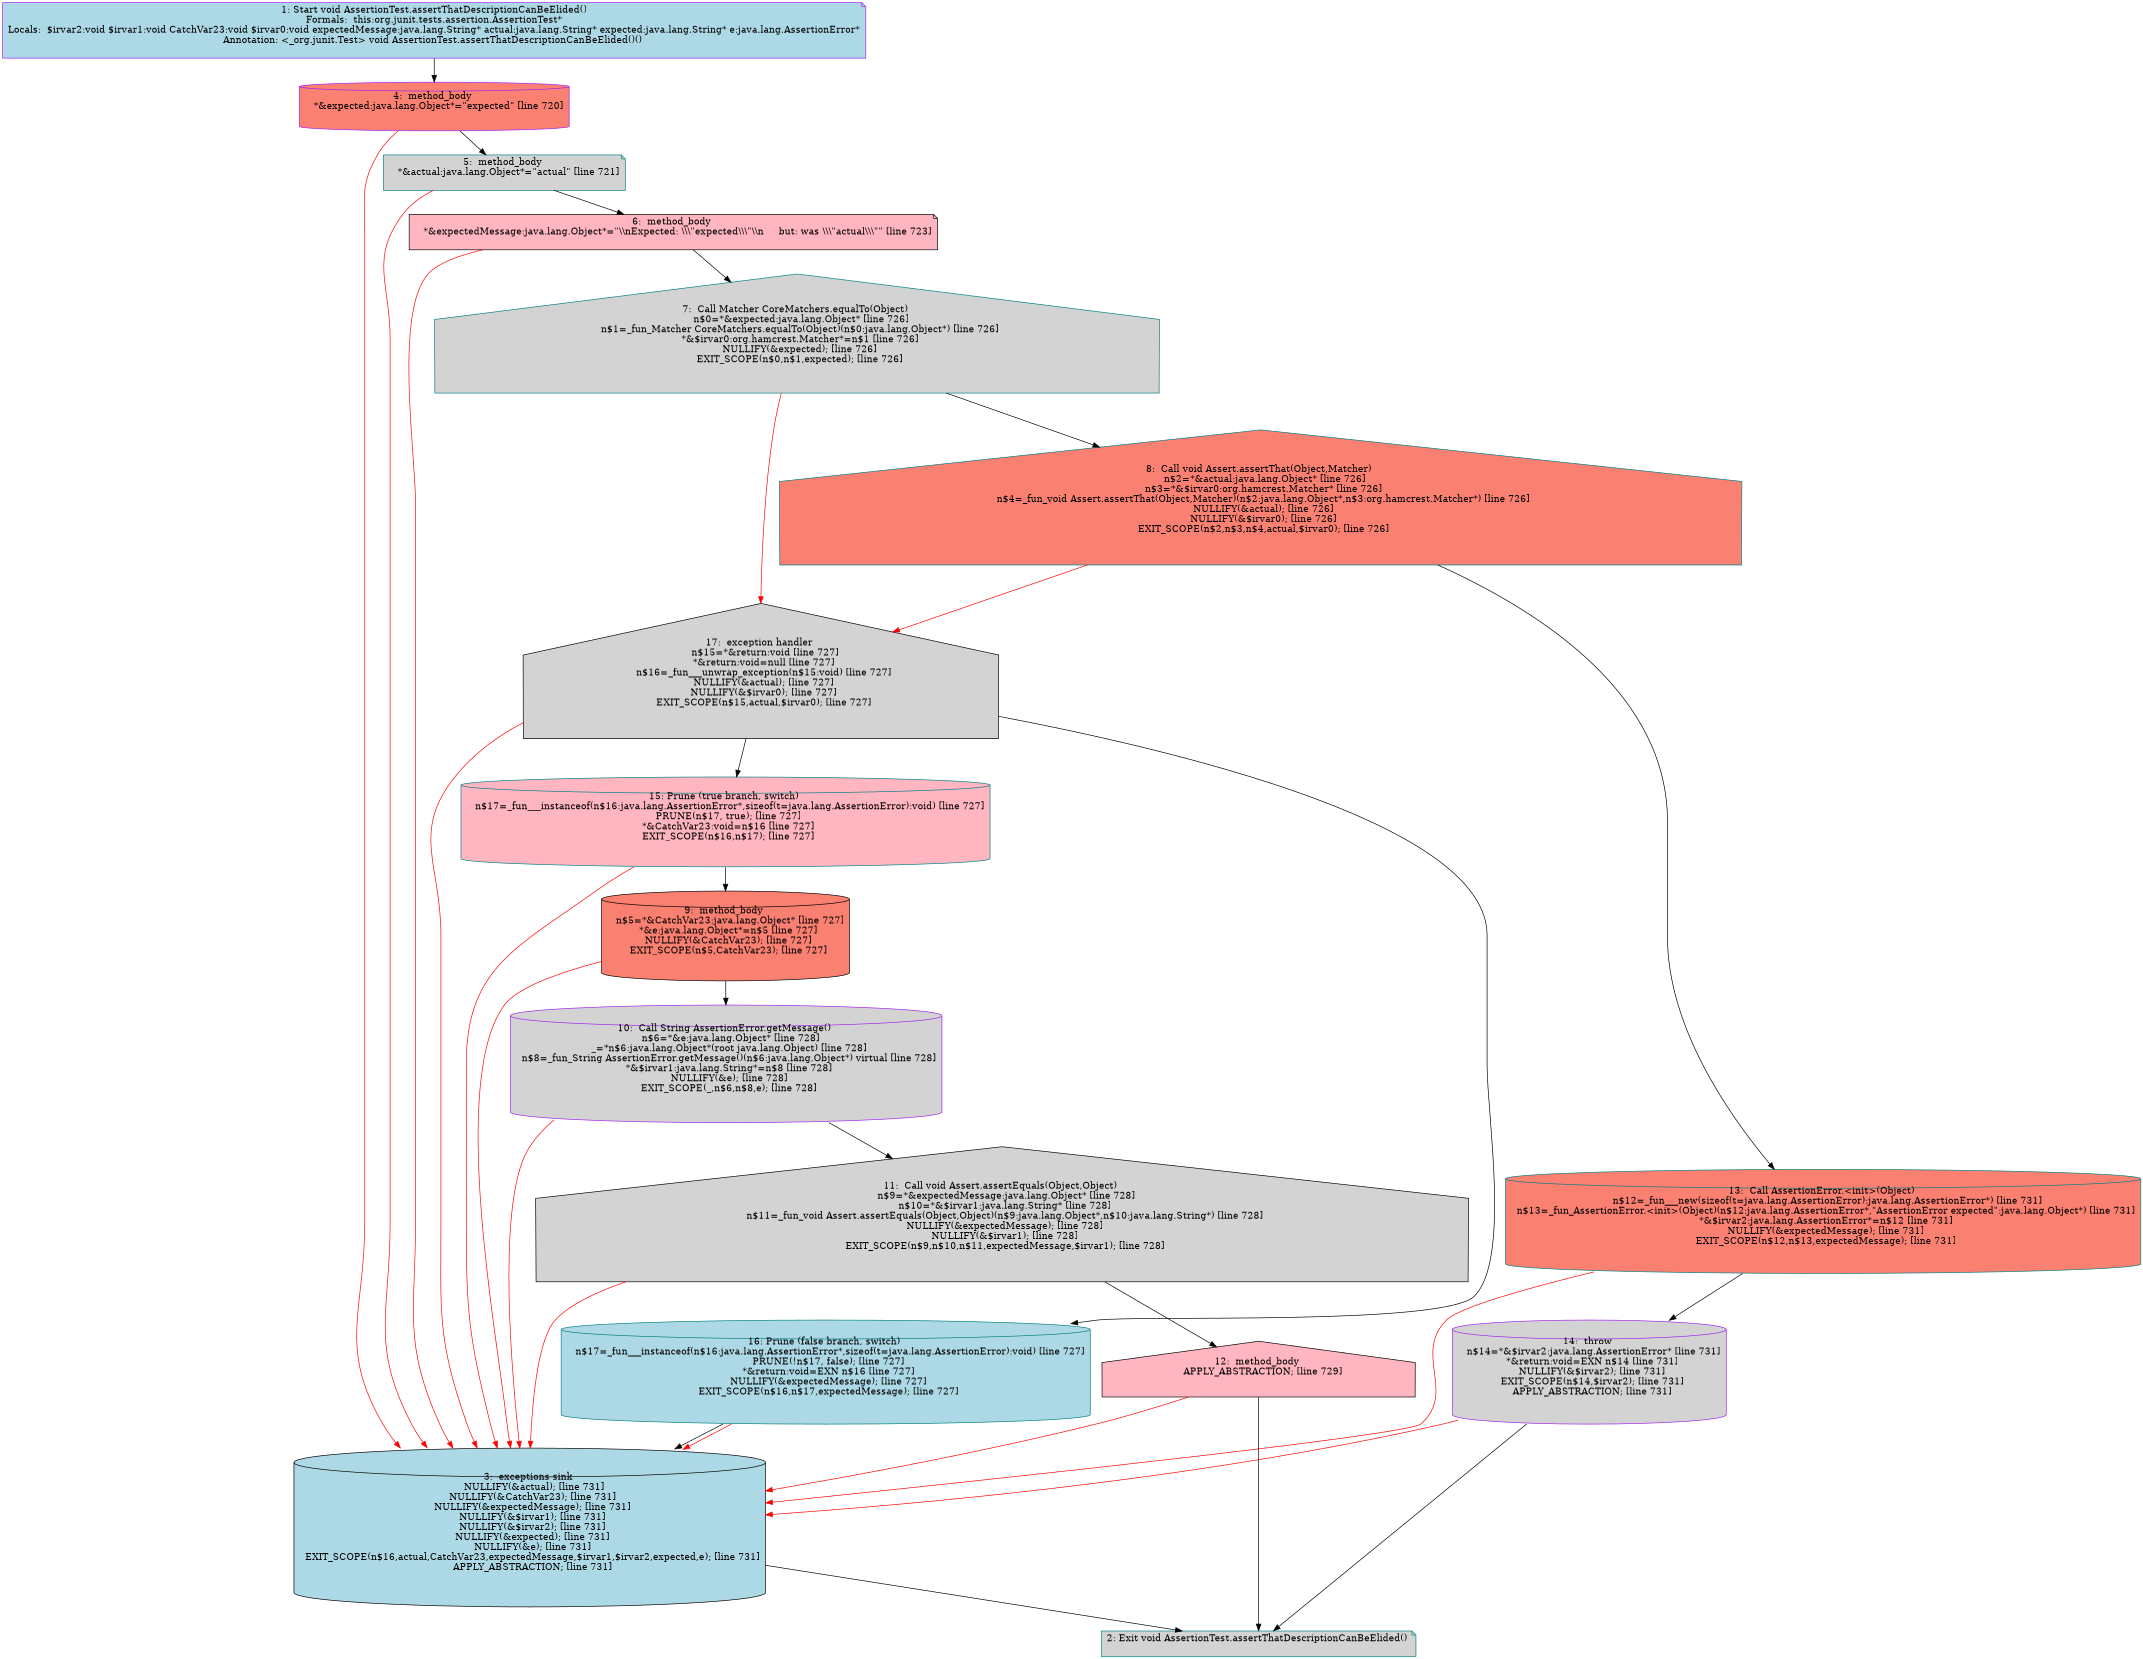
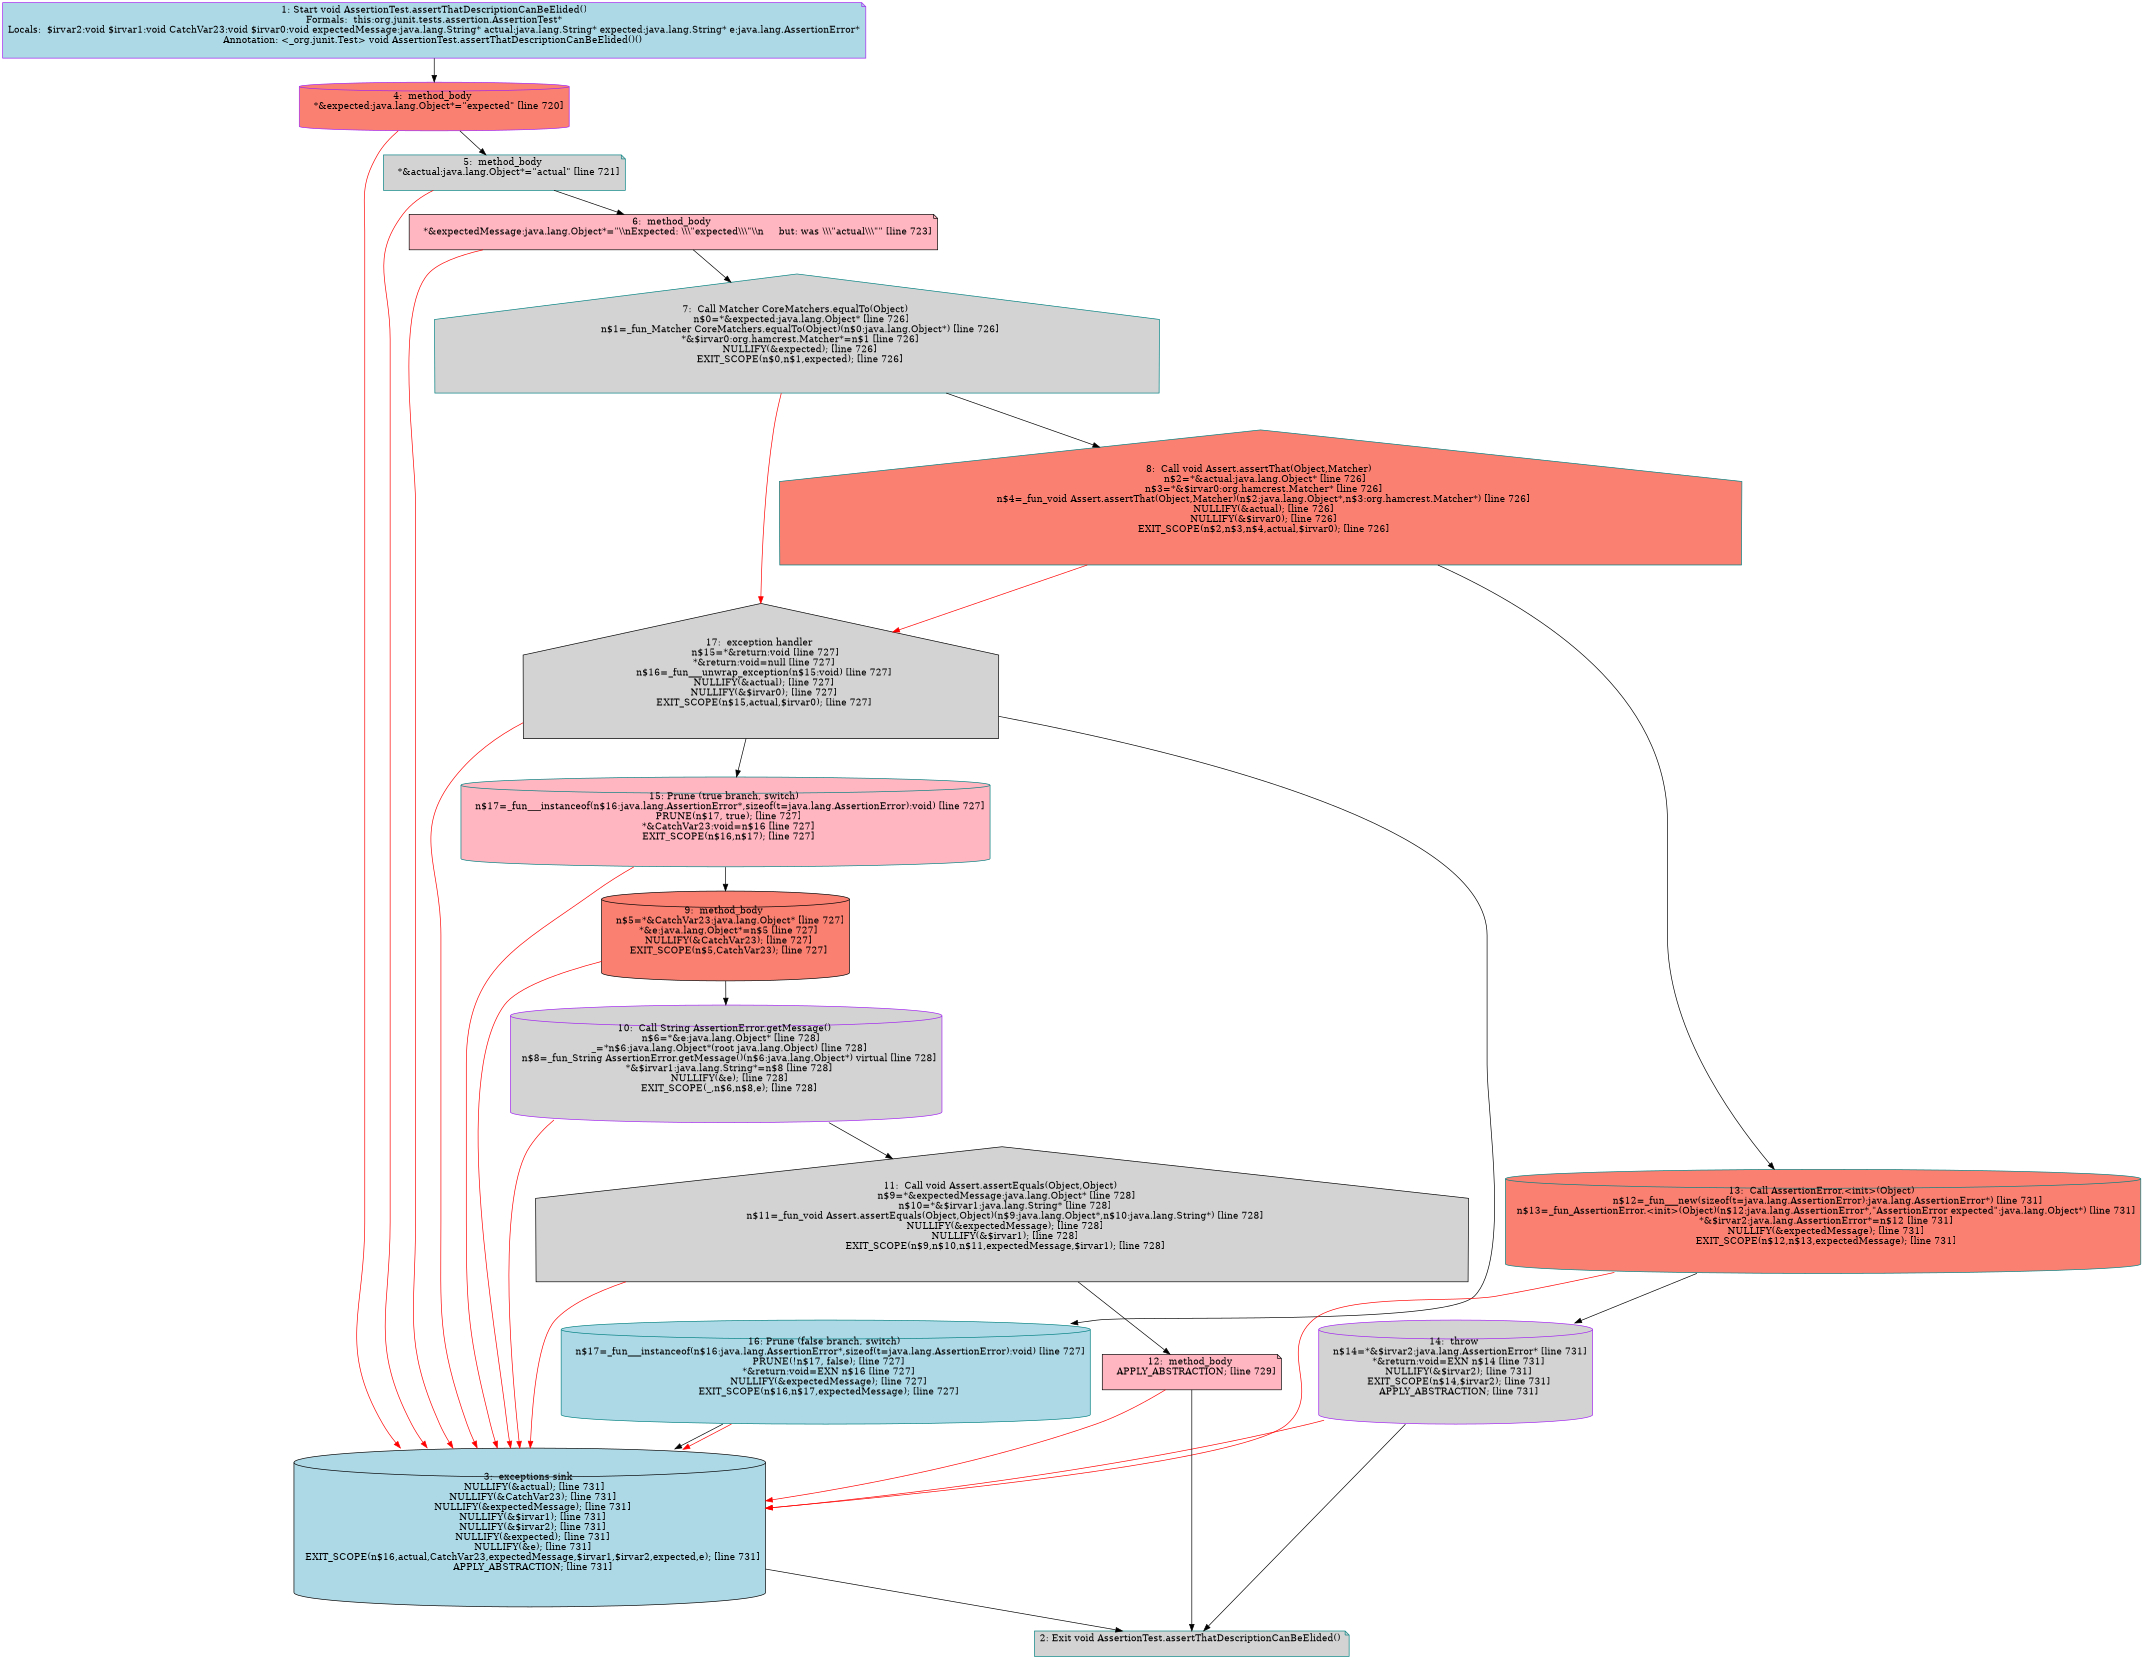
(1259, 1372) -> (1192, 1372)
